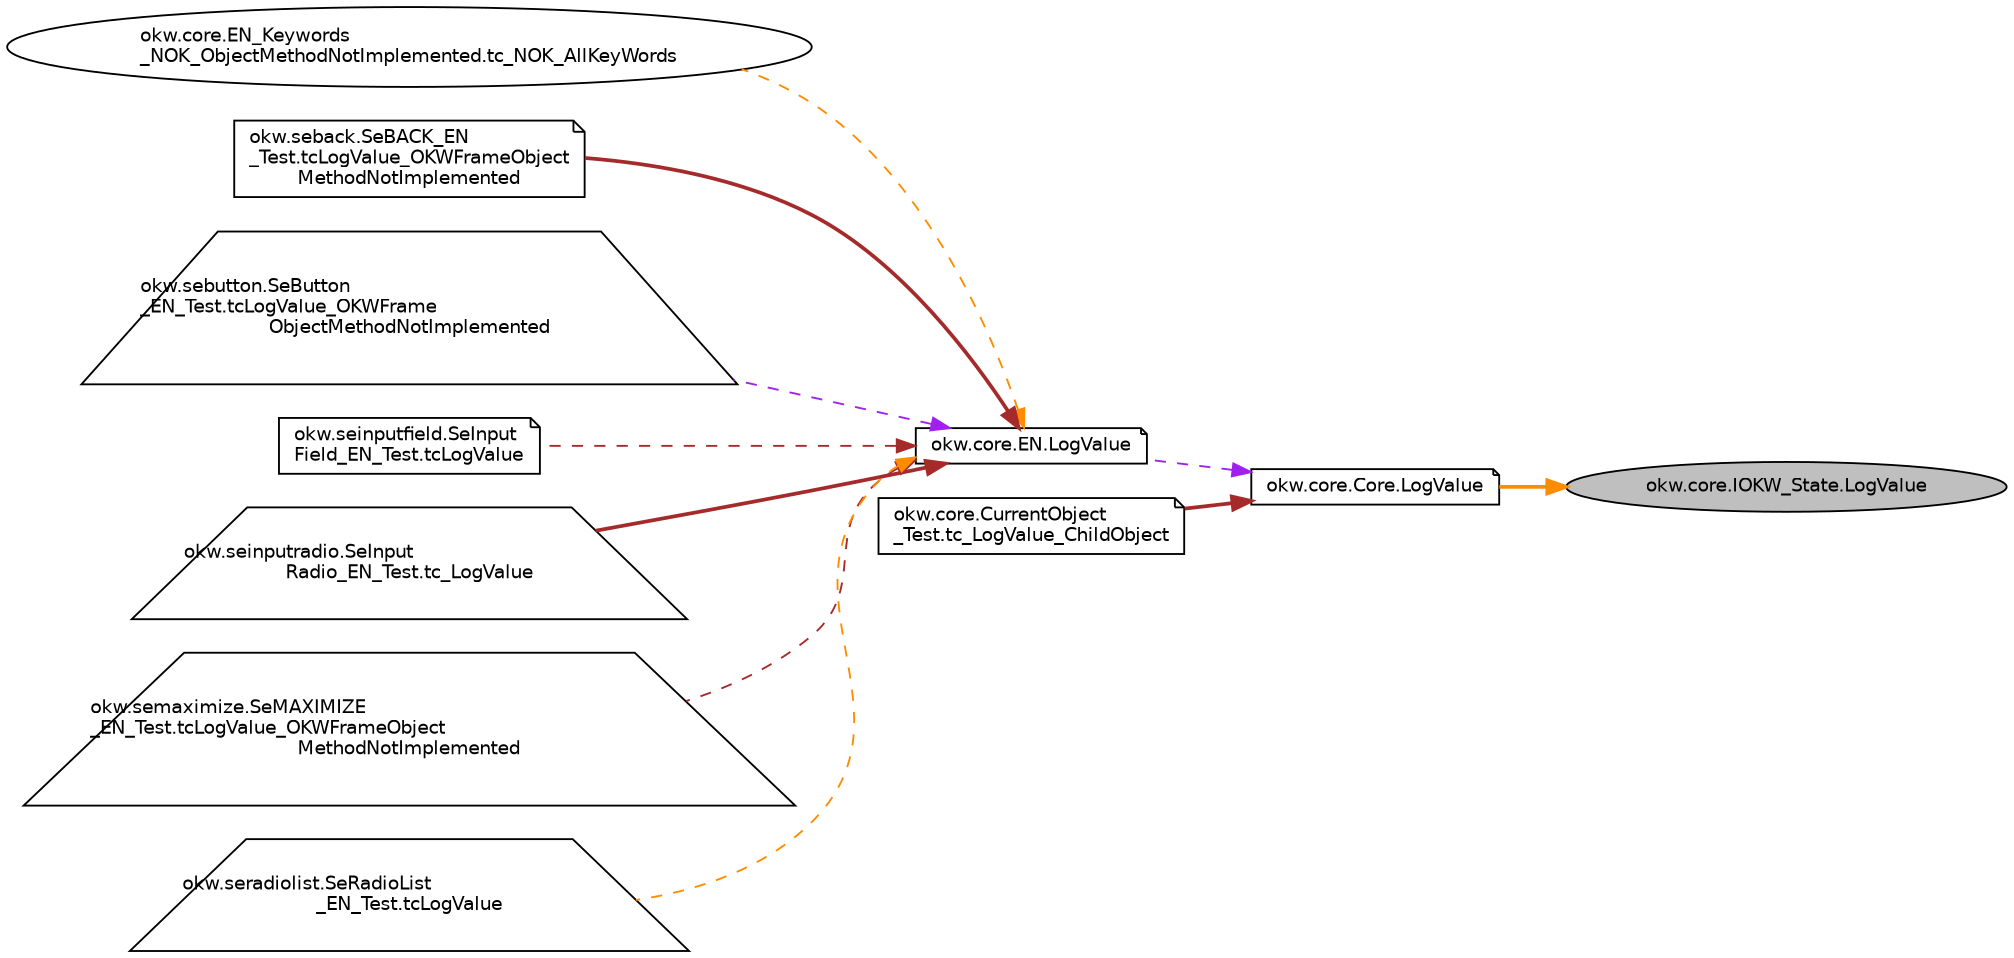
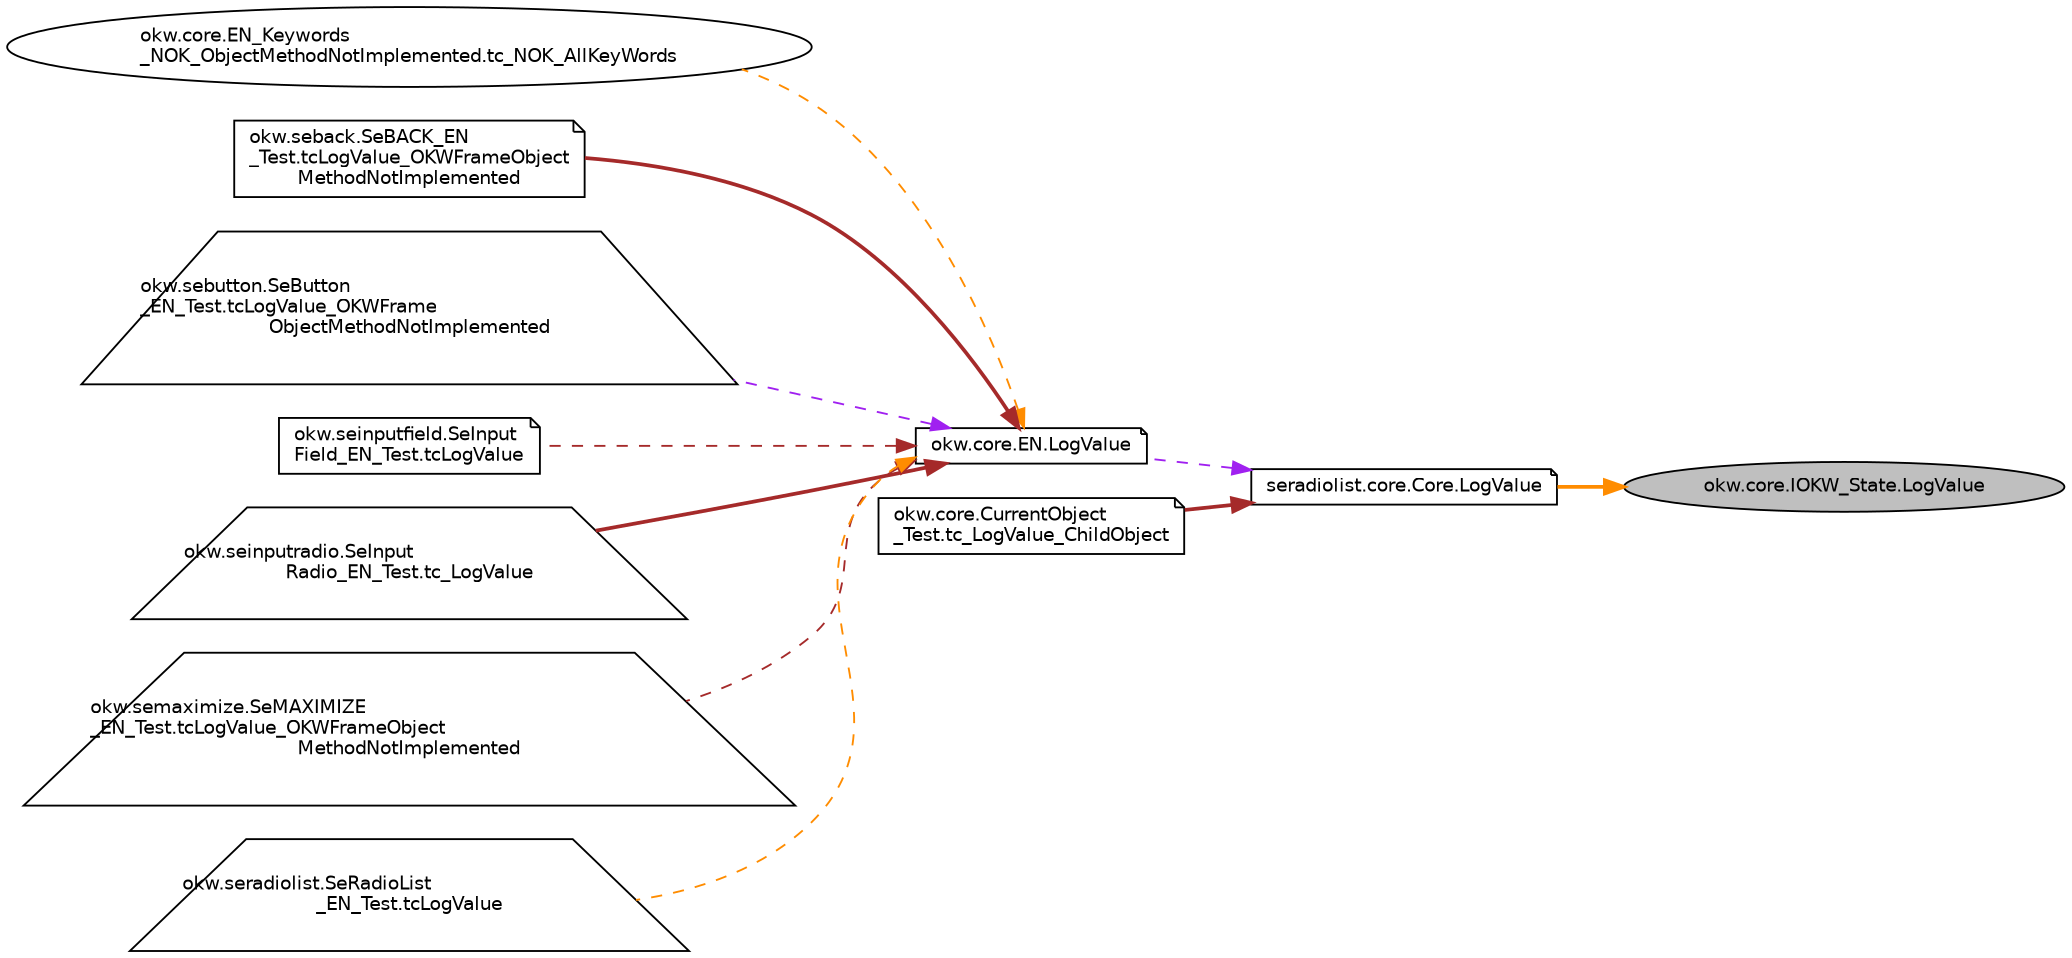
(1375, 487) -> (1404, 487)
